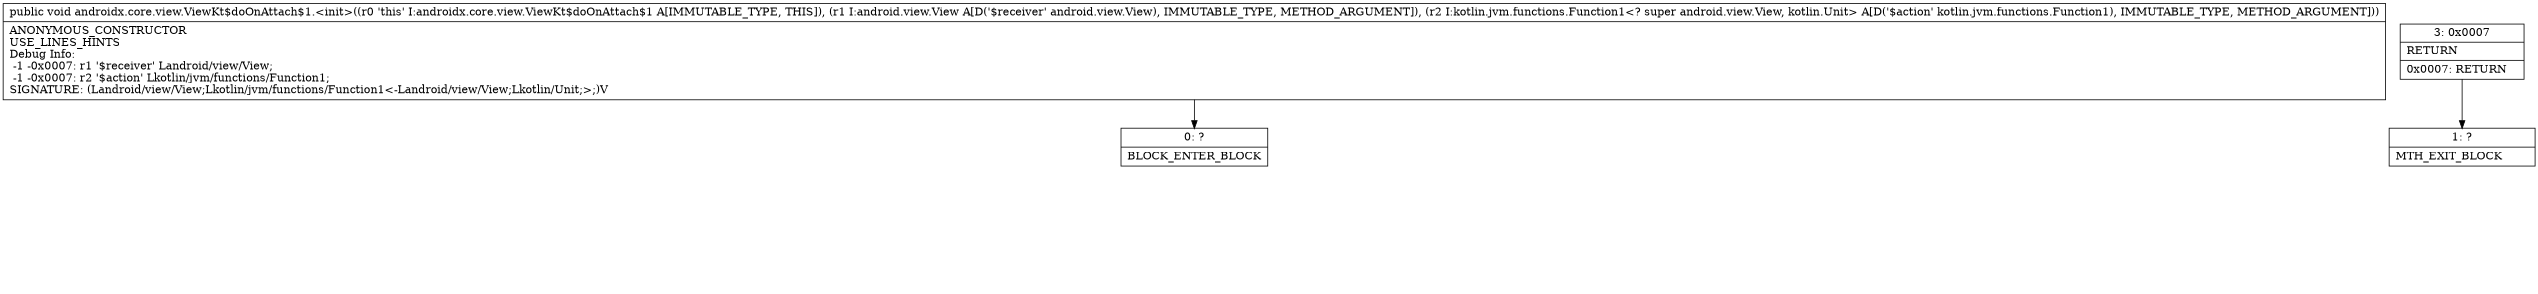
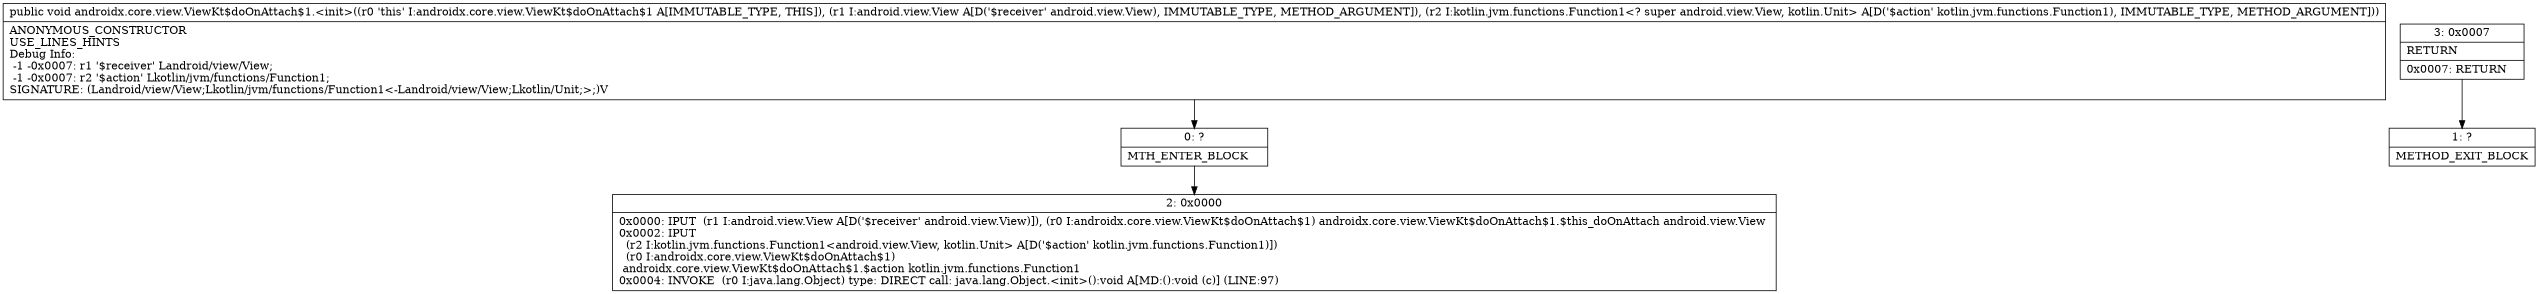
(1194, 156) -> (1188, 156)
(2449, 156) -> (2462, 156)
none -> (1194, 243)
